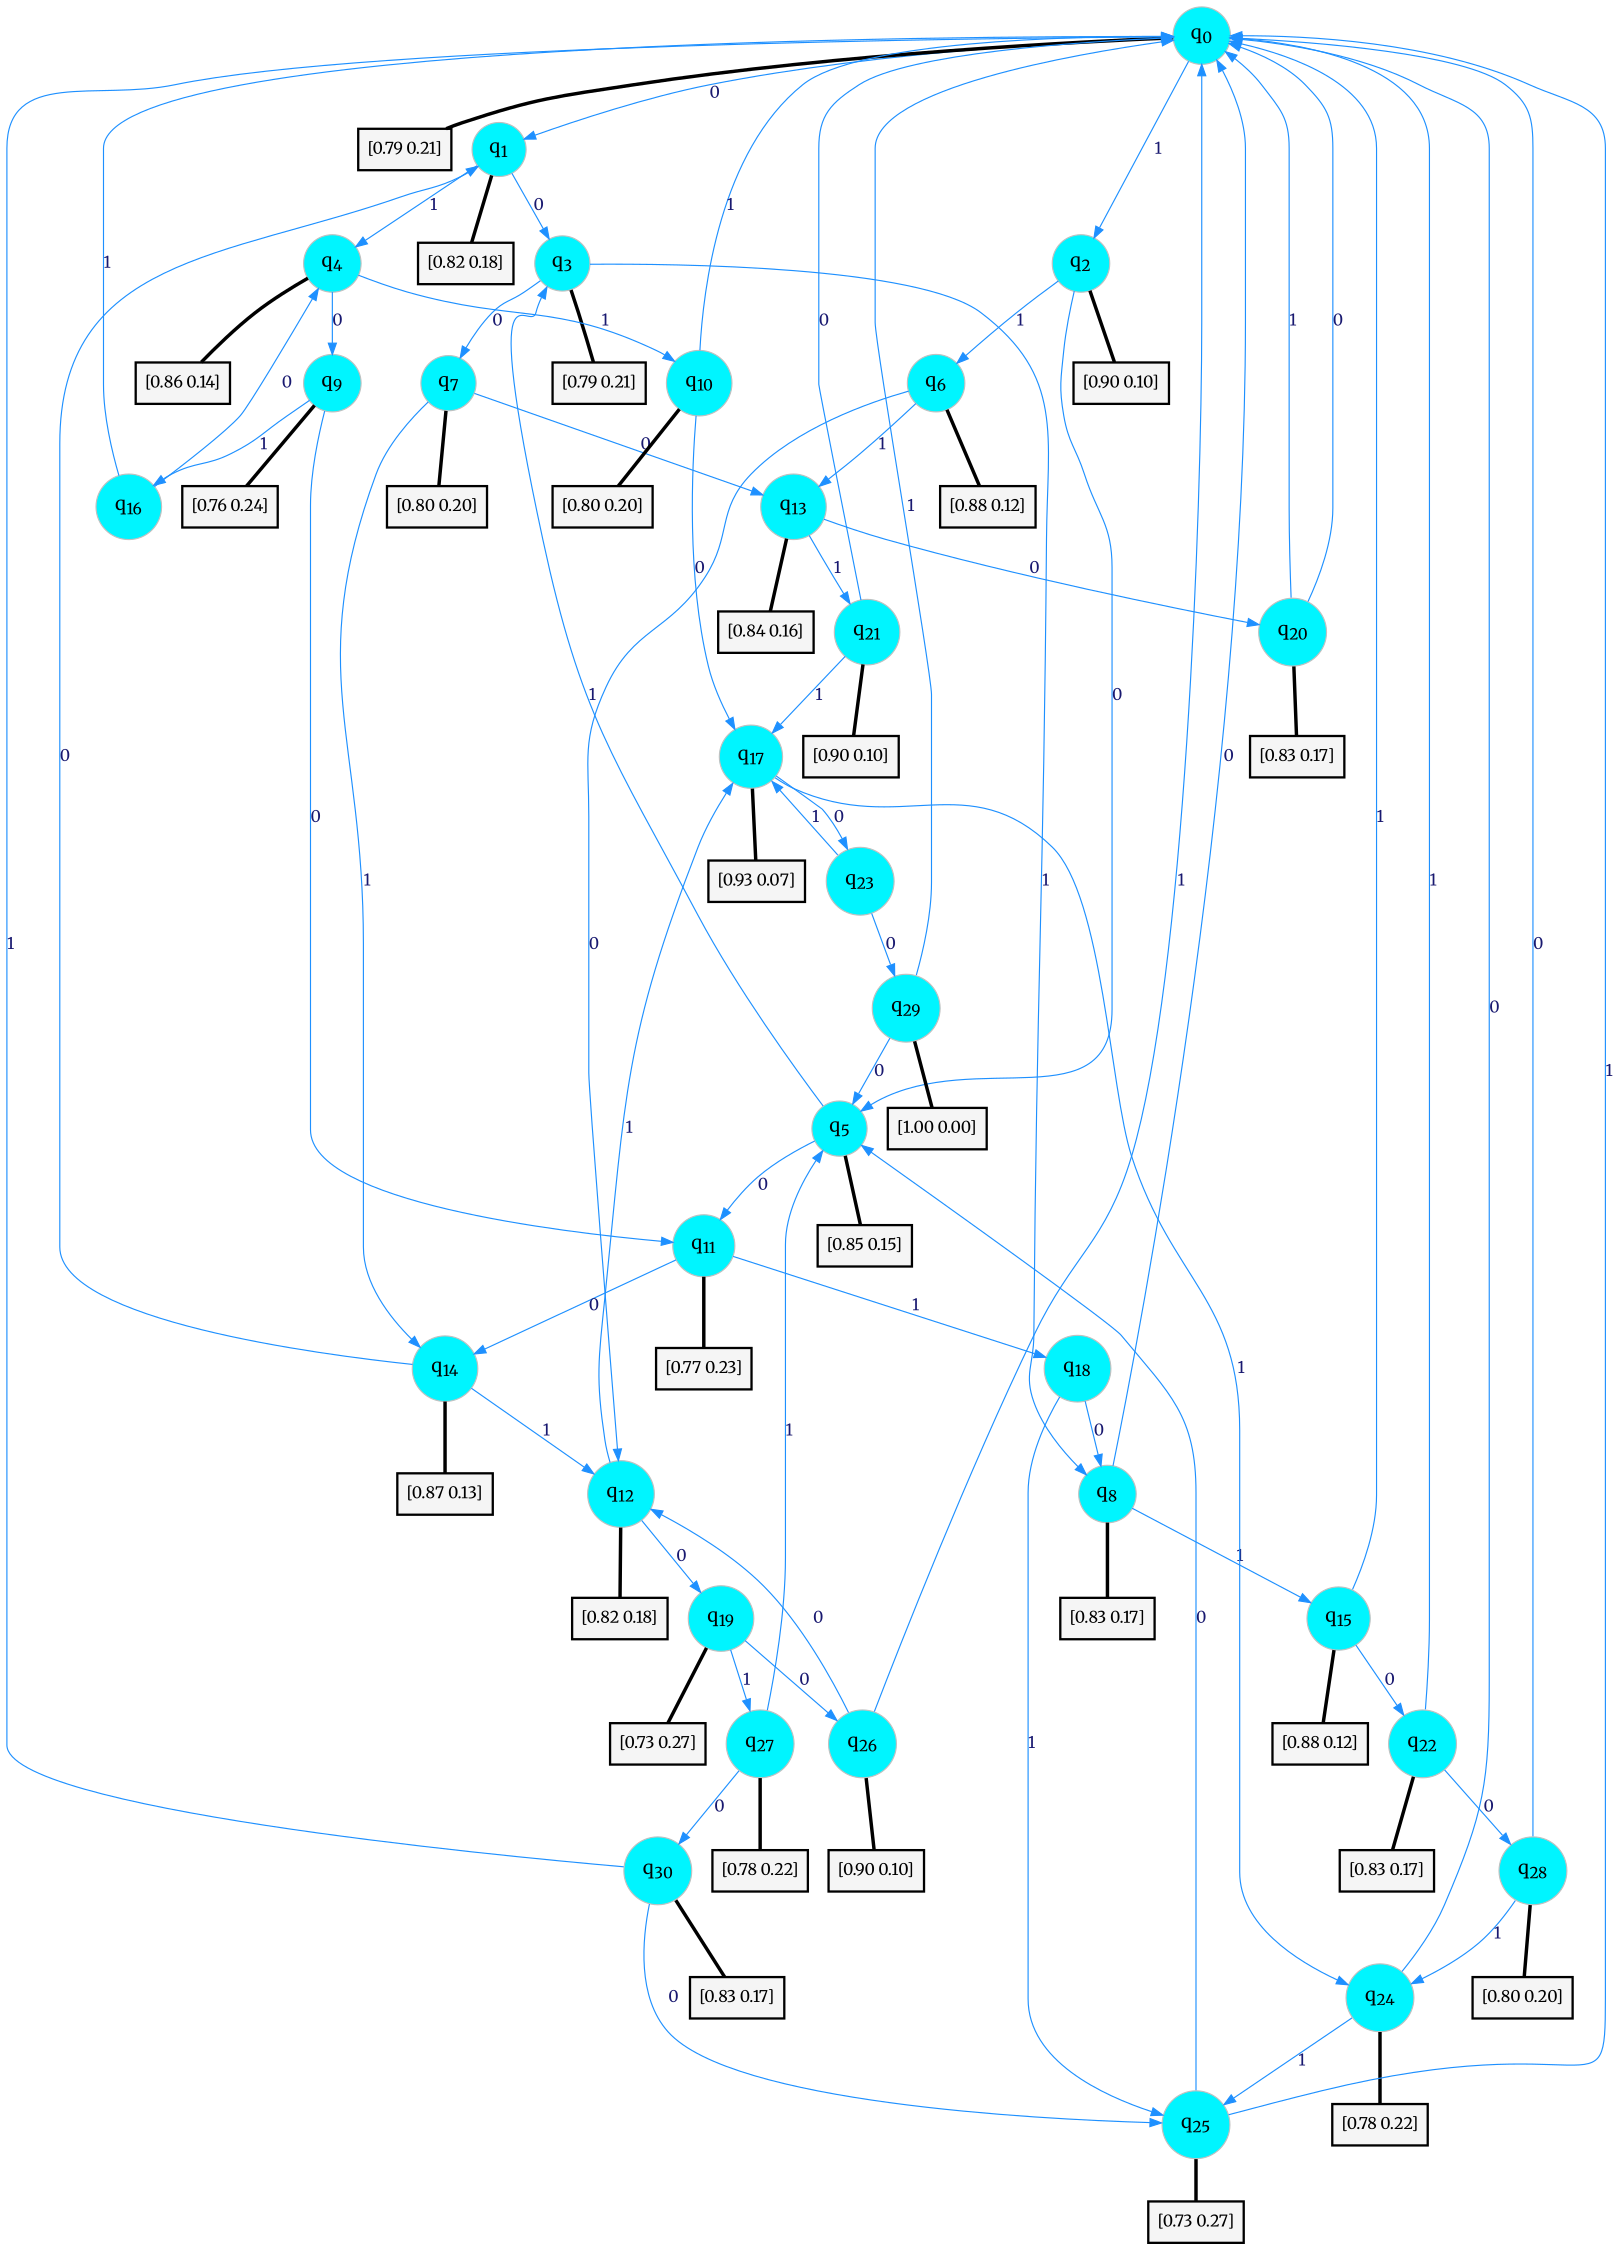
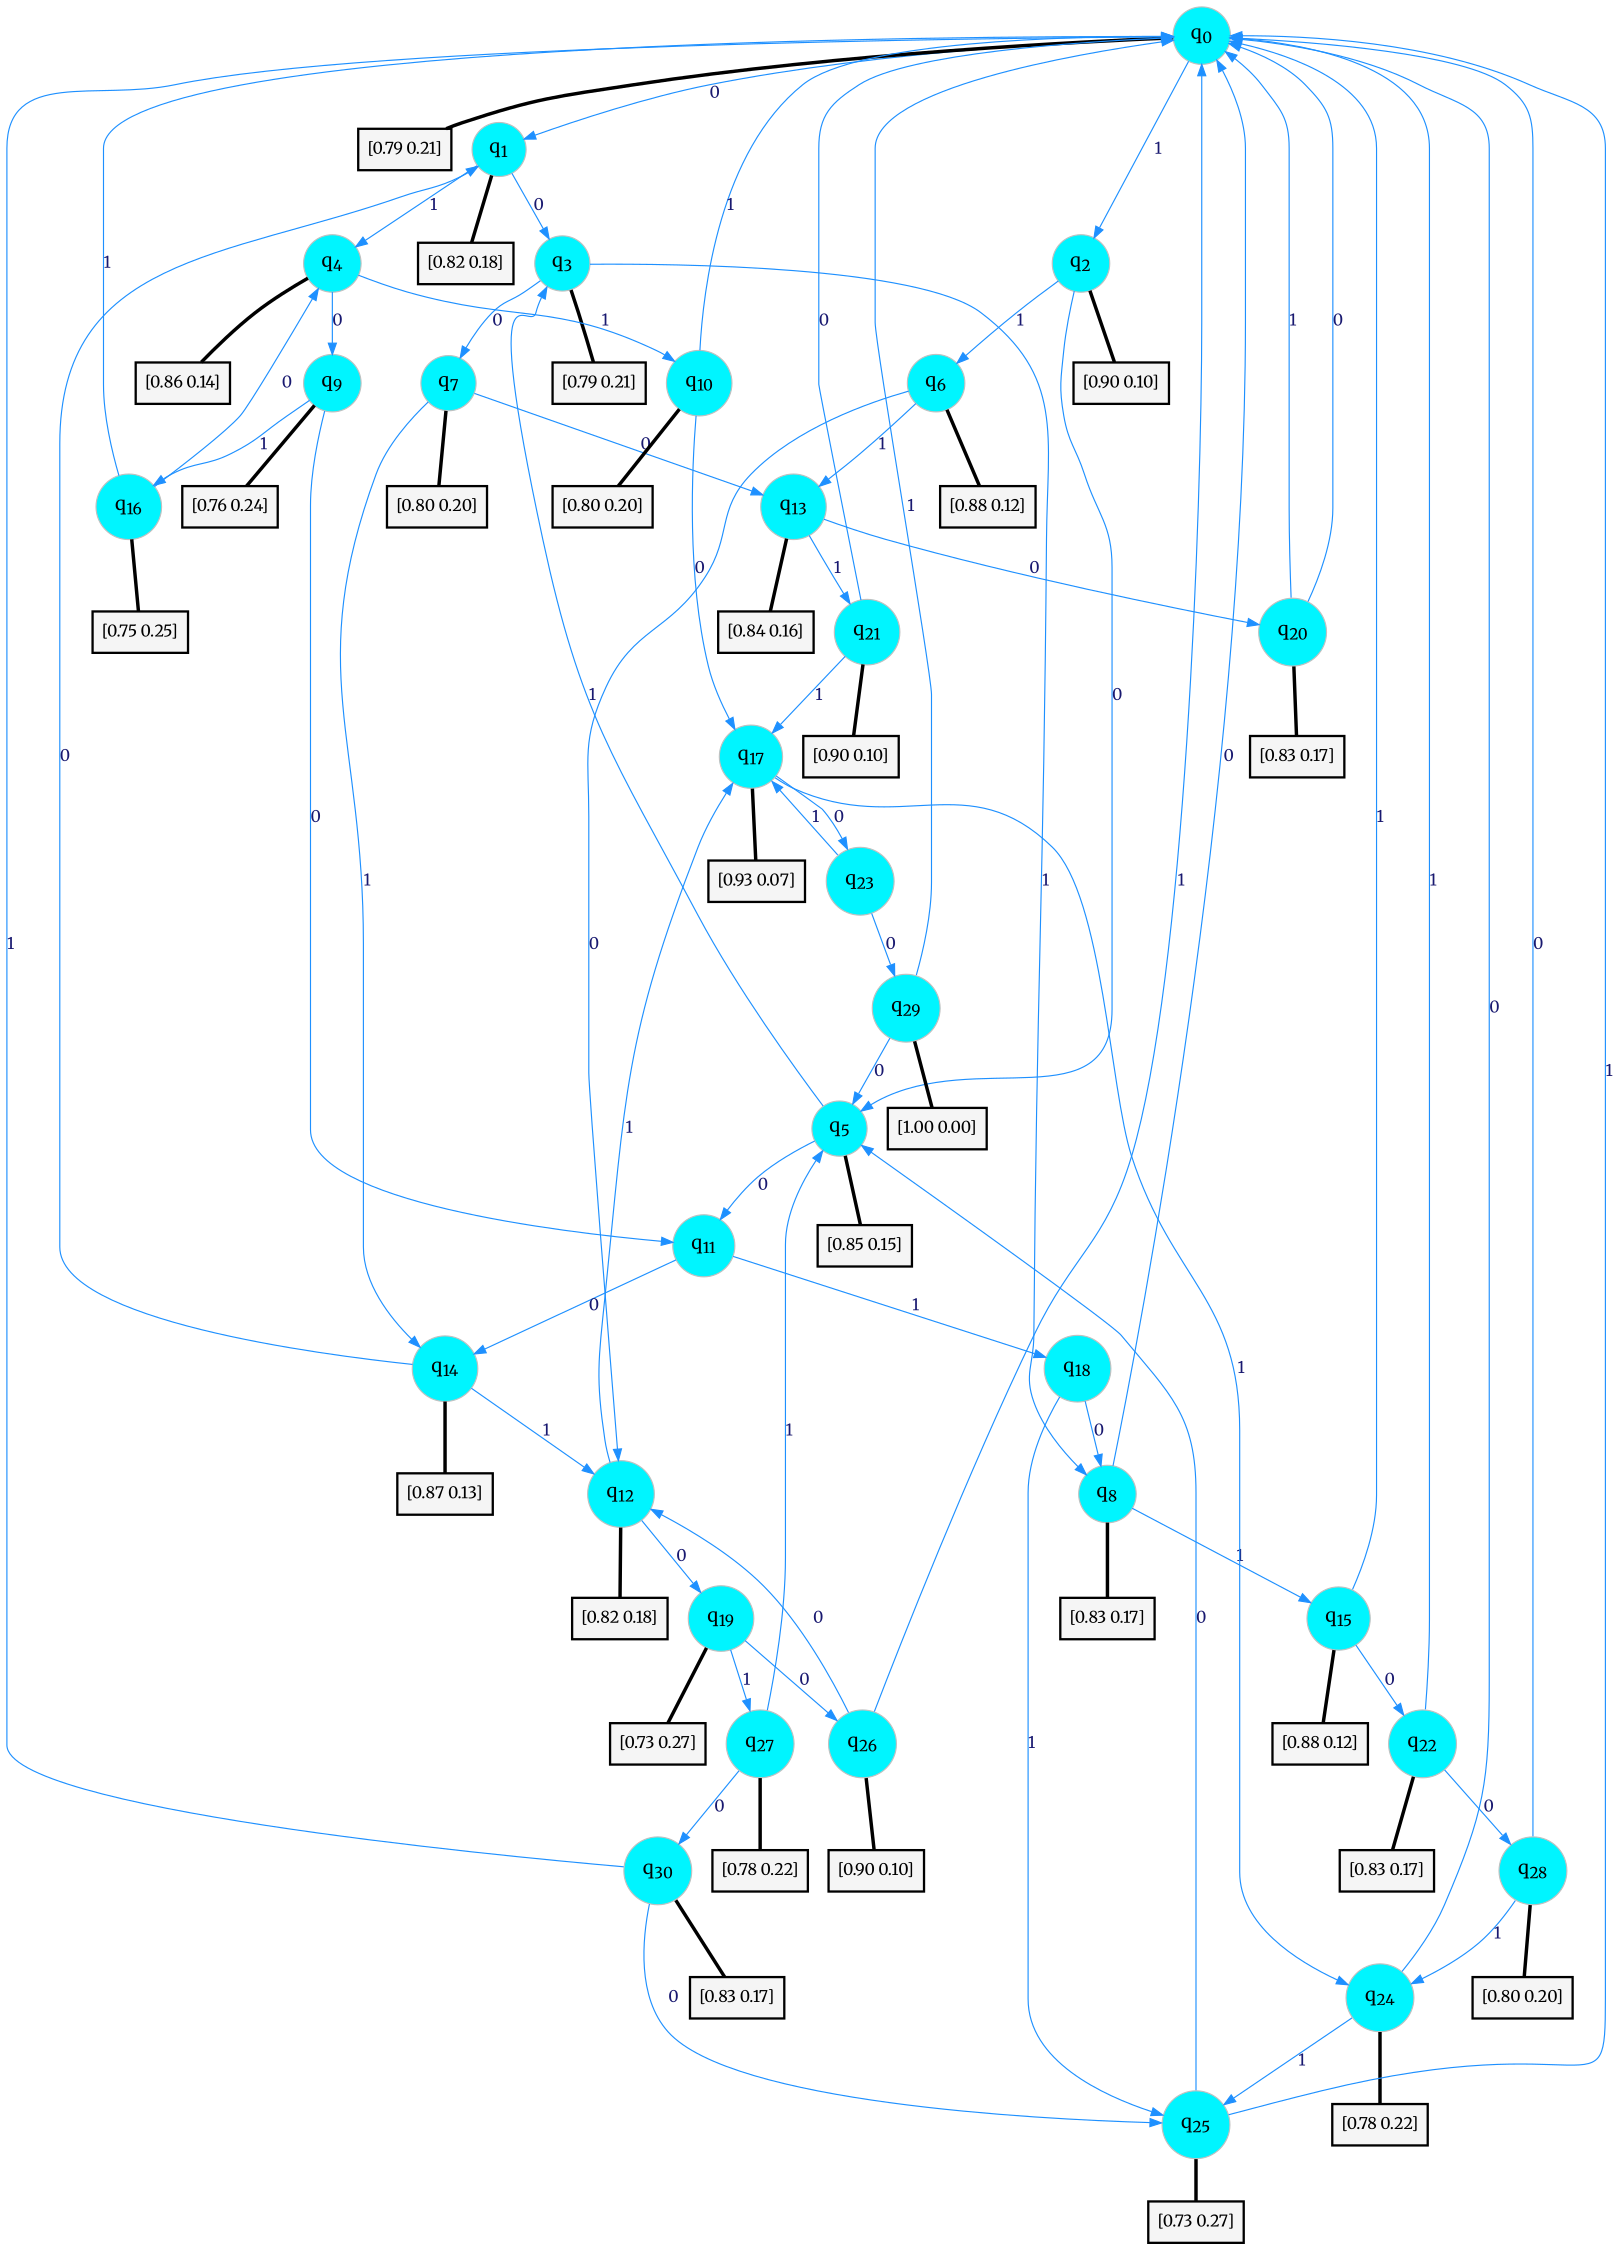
none -> (140, 632)
(704, 1369) -> none
